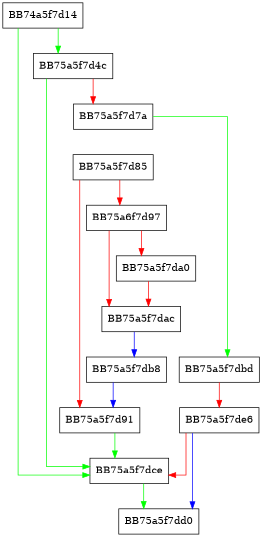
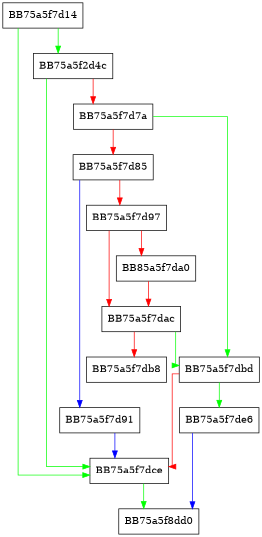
(43, 15) -> (43, 15)
(73, 66) -> (73, 66)
none -> (113, 138)
(127, 218) -> (127, 218)
(156, 268) -> (156, 268)
(80, 290) -> (80, 290)
(134, 341) -> (134, 341)
none -> (176, 349)
(113, 391) -> none
(219, 391) -> (219, 391)
(115, 442) -> (115, 442)
(186, 459) -> (172, 417)
(159, 521) -> (159, 521)
